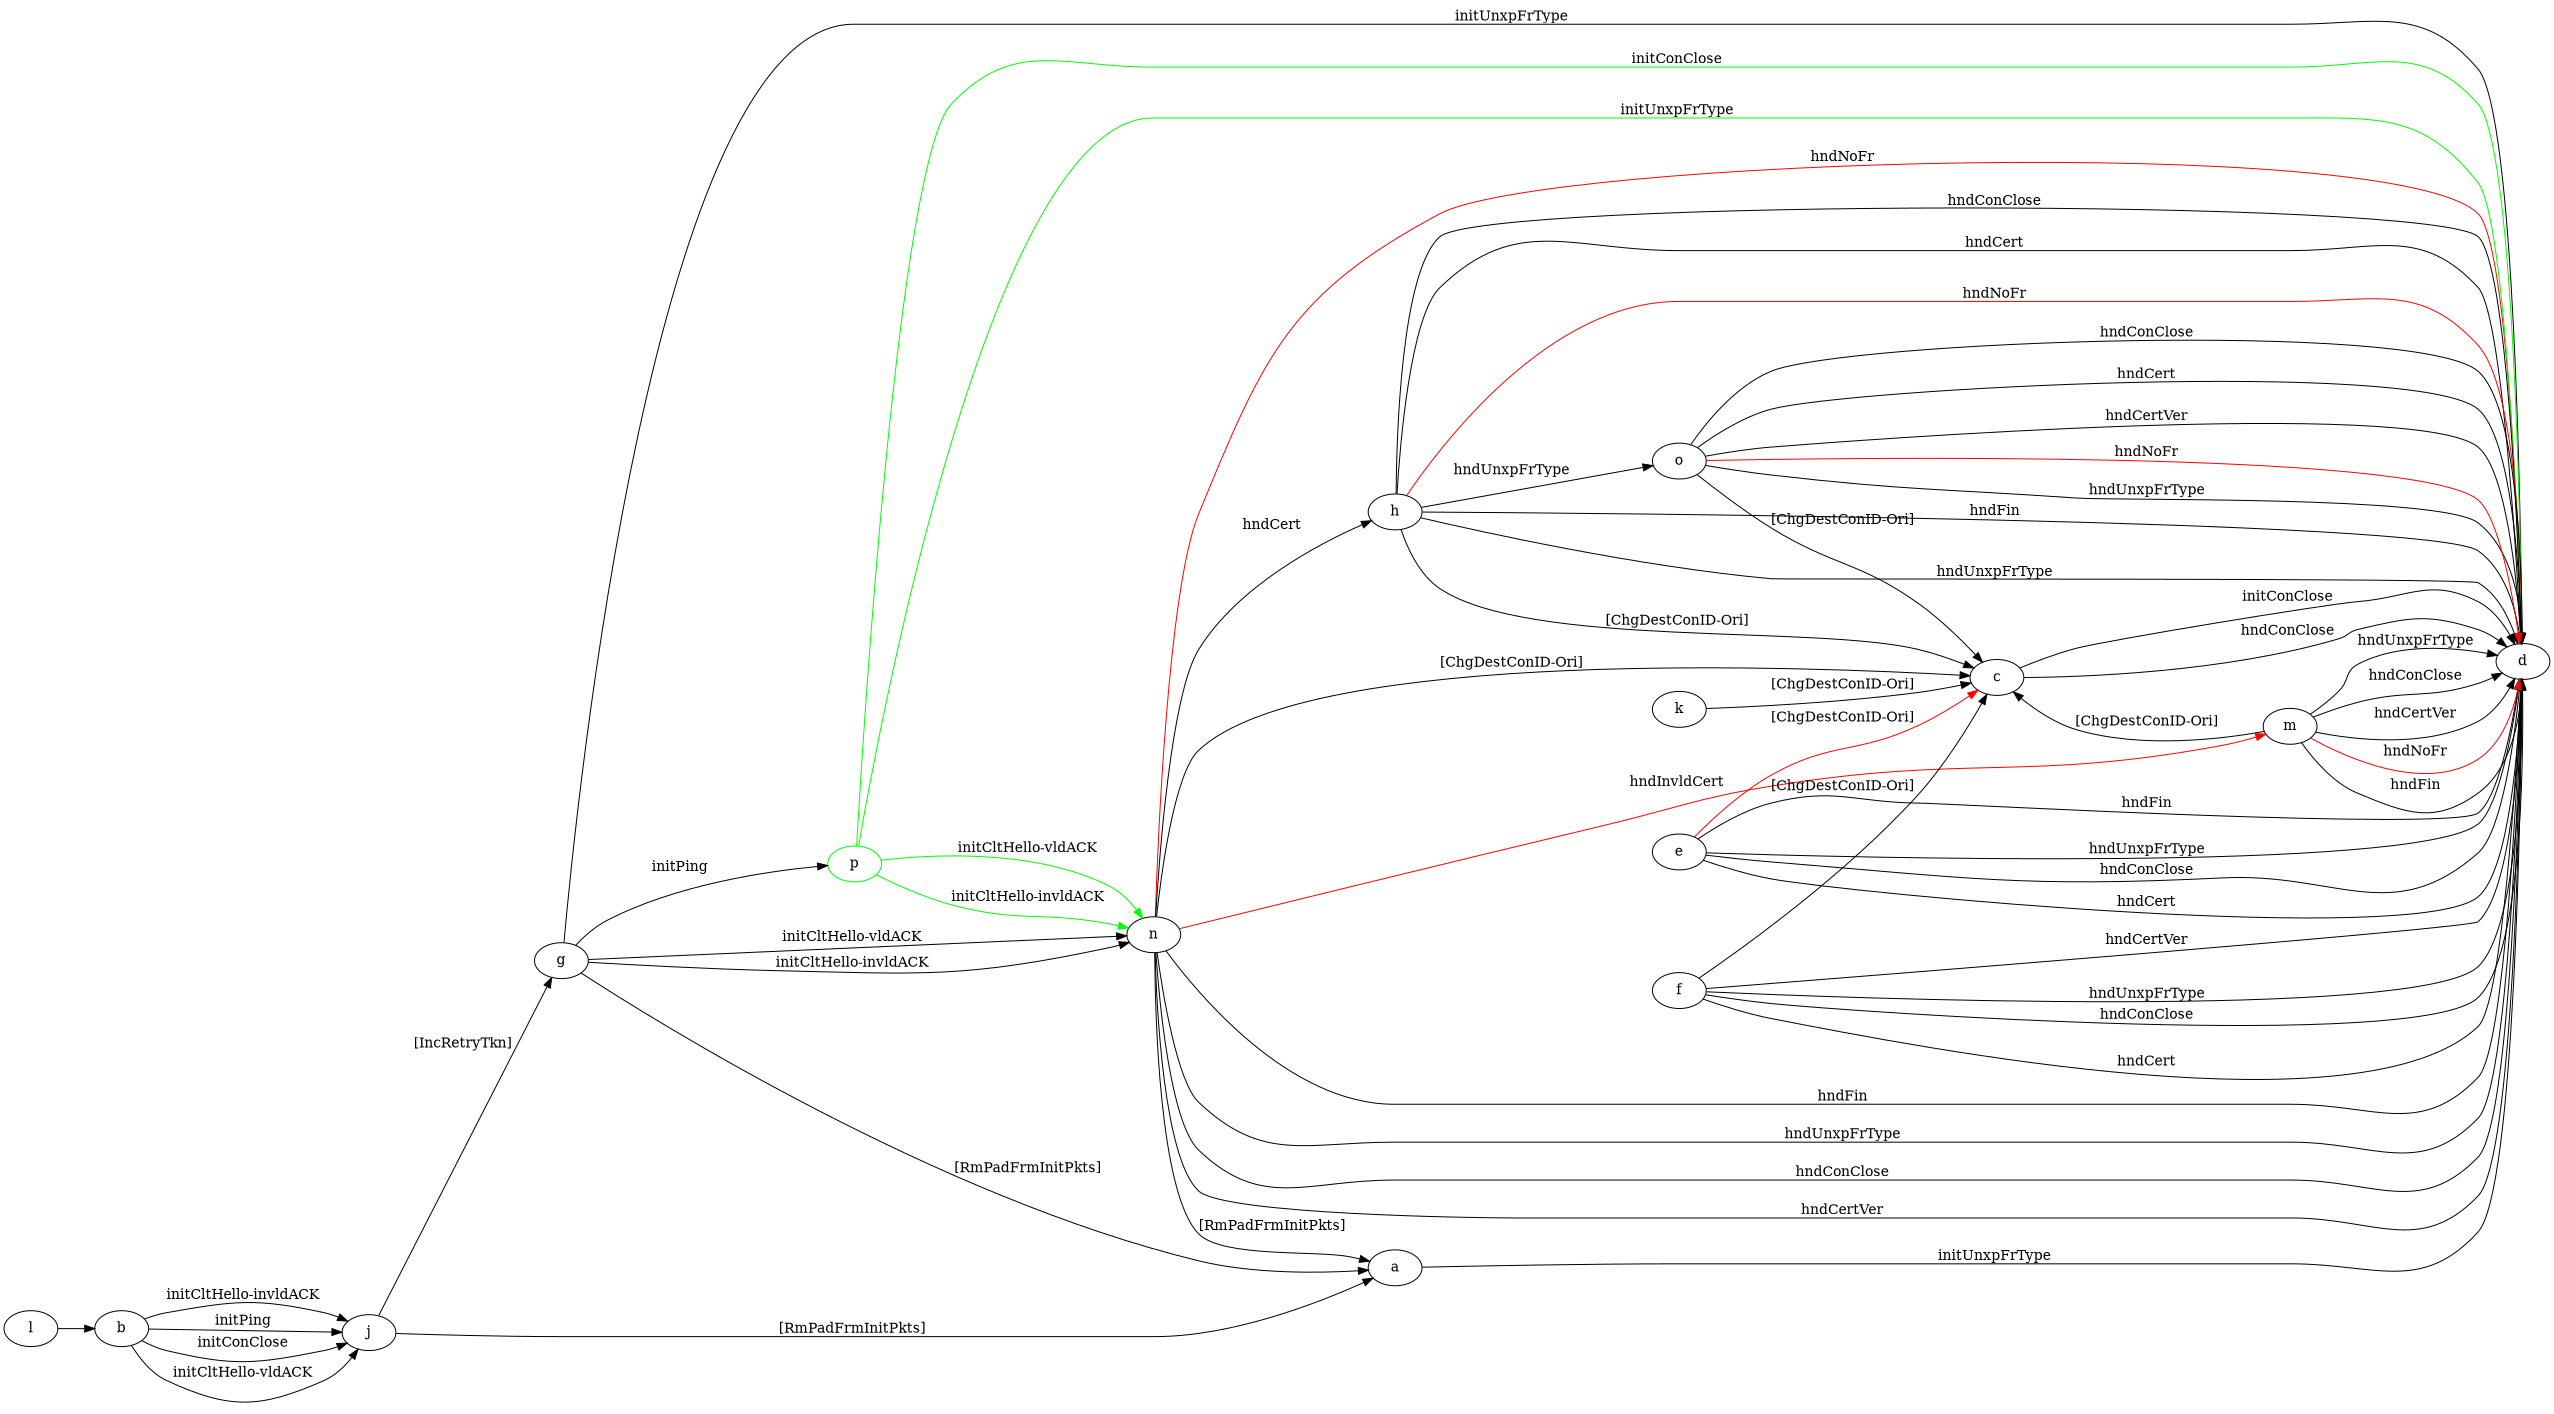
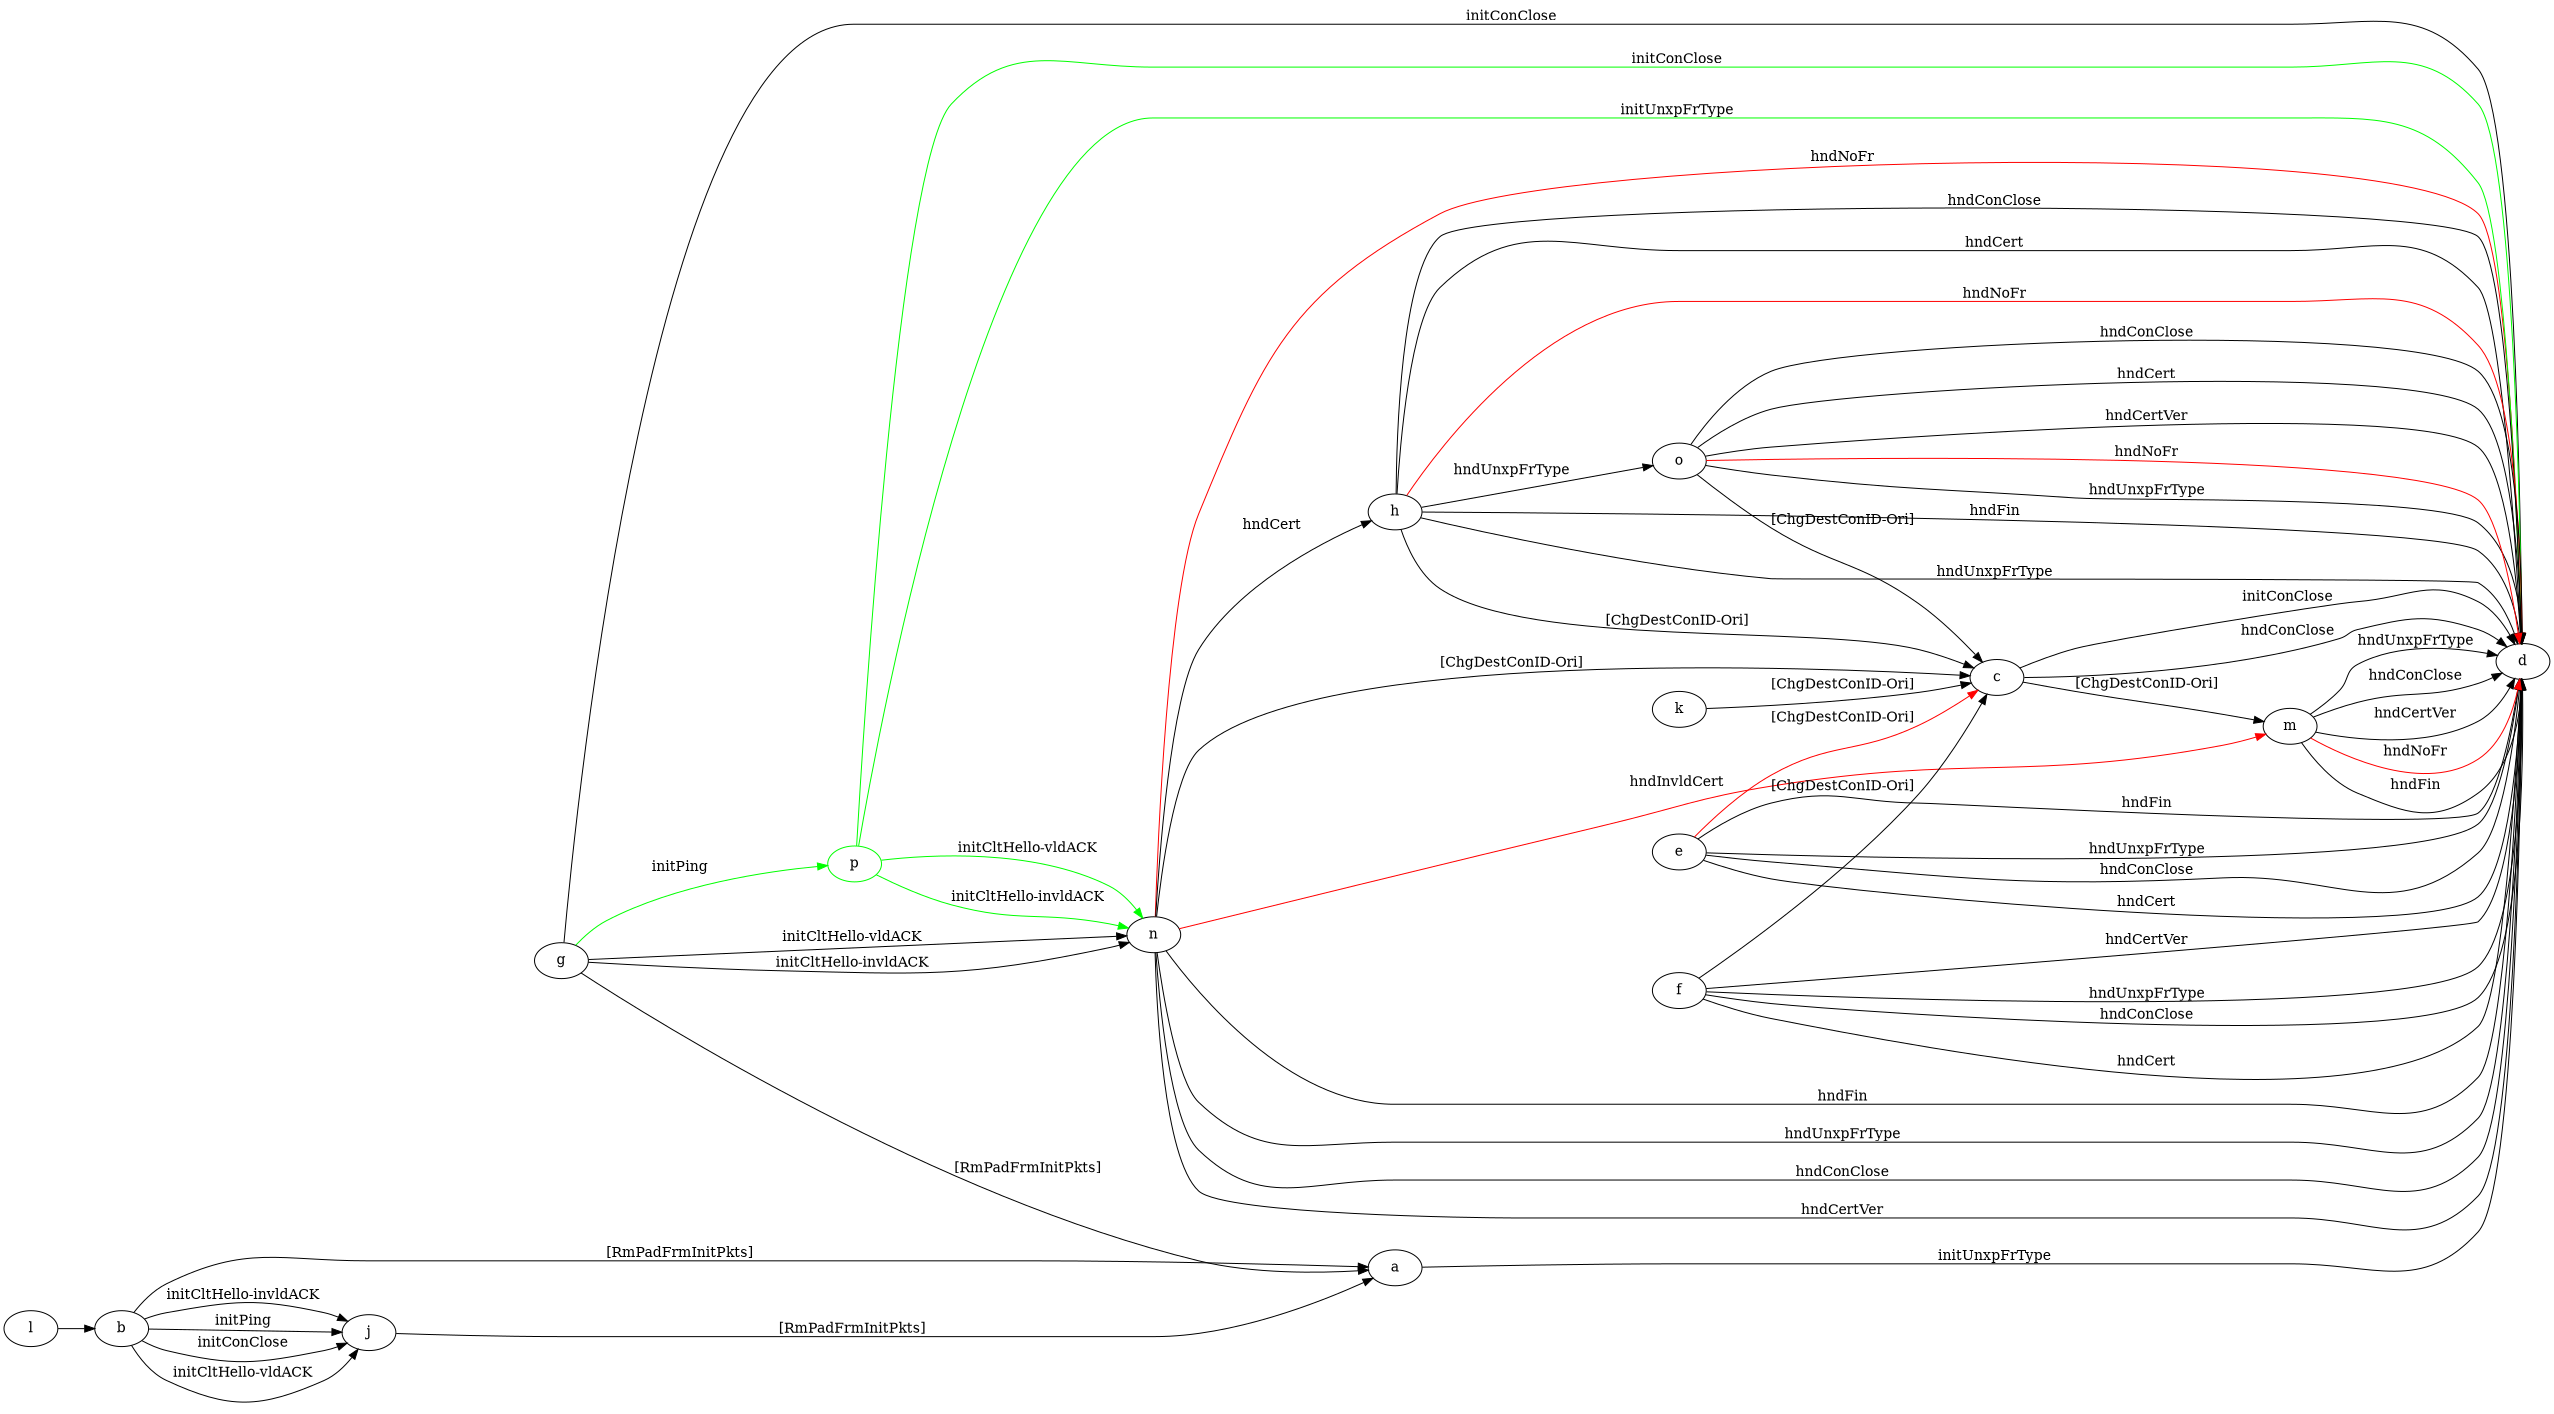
(1514, 17) -> (1514, 17)
(2138, 740) -> (2138, 701)
(690, 889) -> (690, 889)
(463, 1151) -> none
(1174, 1178) -> (738, 1261)
